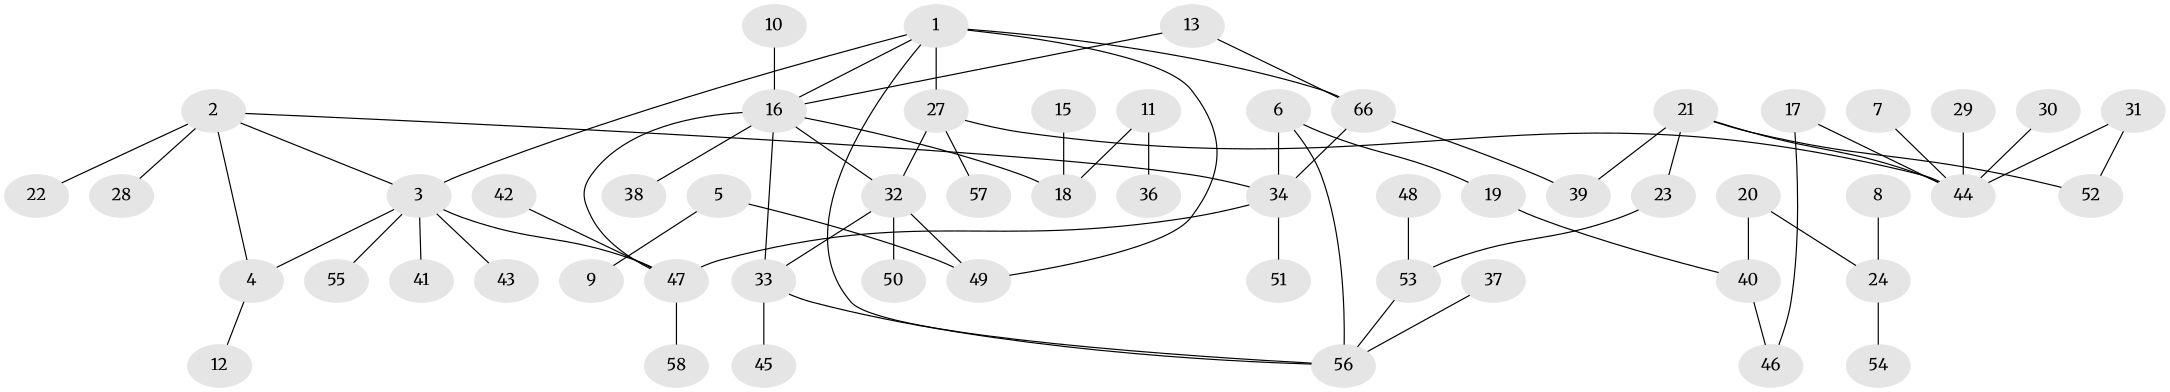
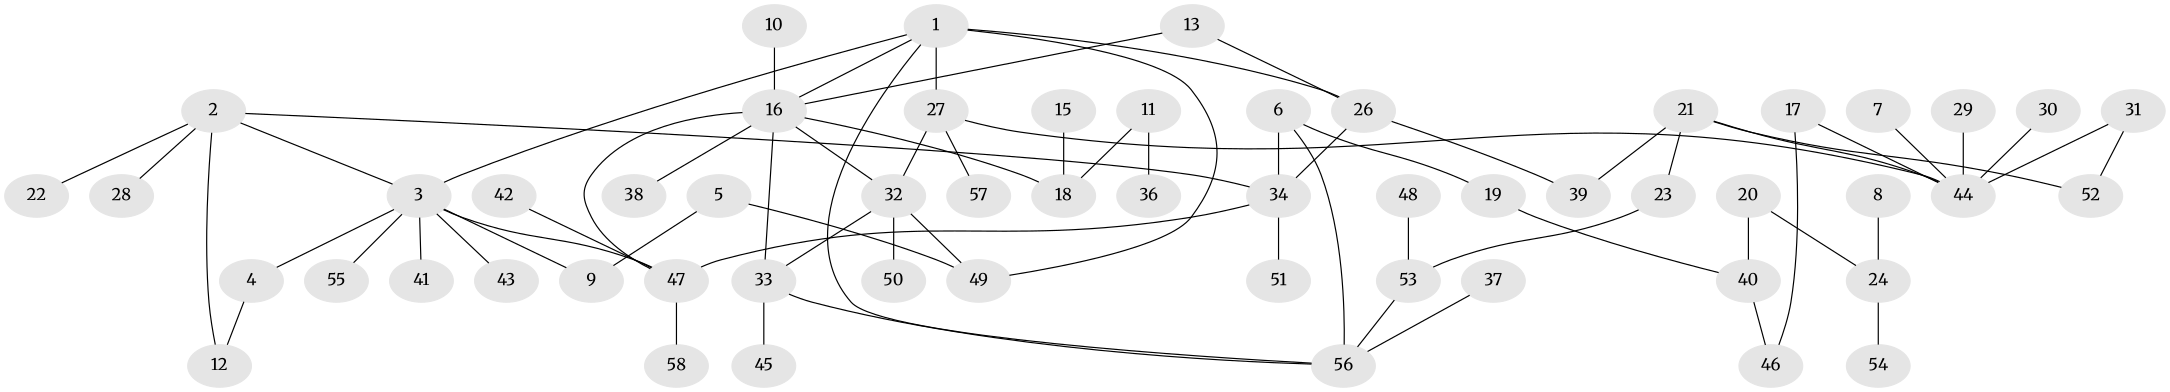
(1364, 111) -> (1364, 111)
(233, 196) -> (207, 239)
none -> (505, 238)
